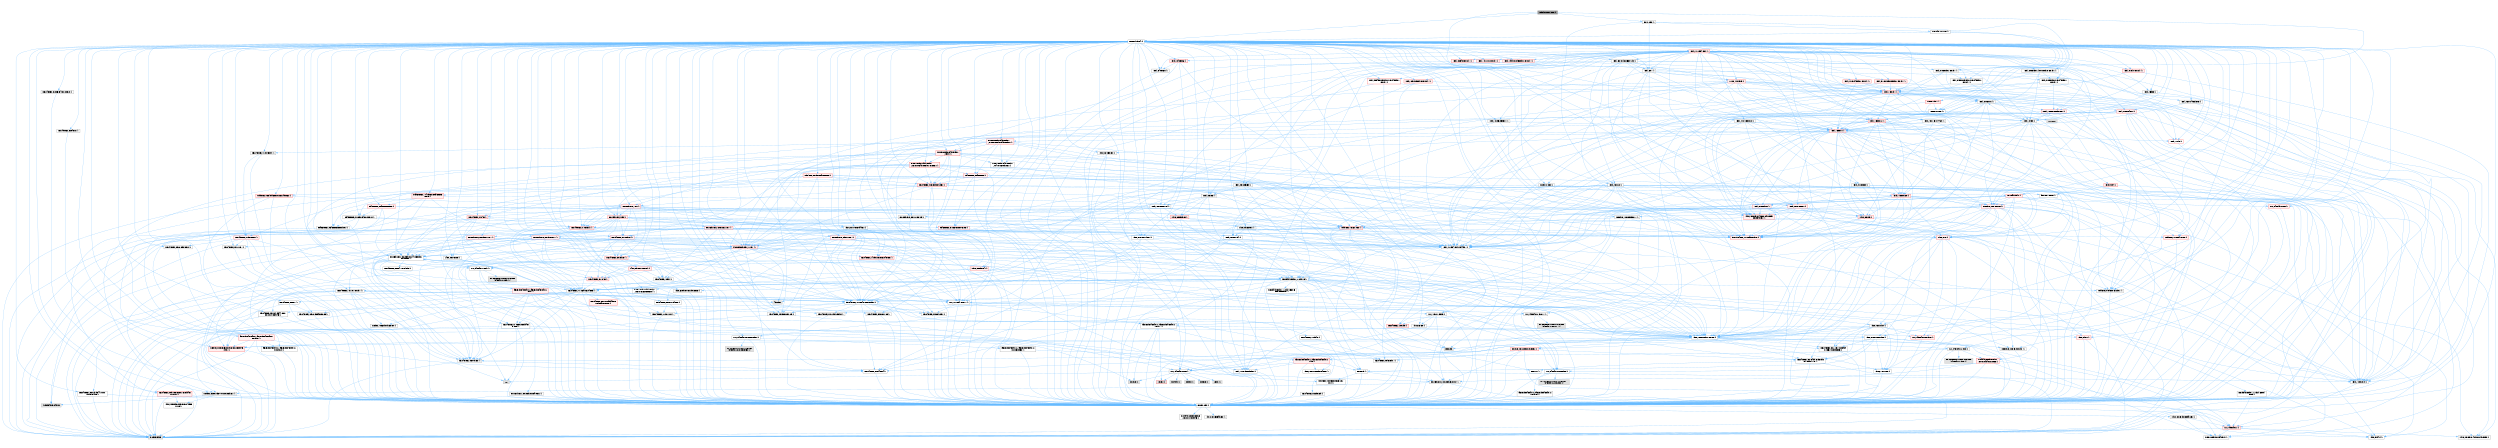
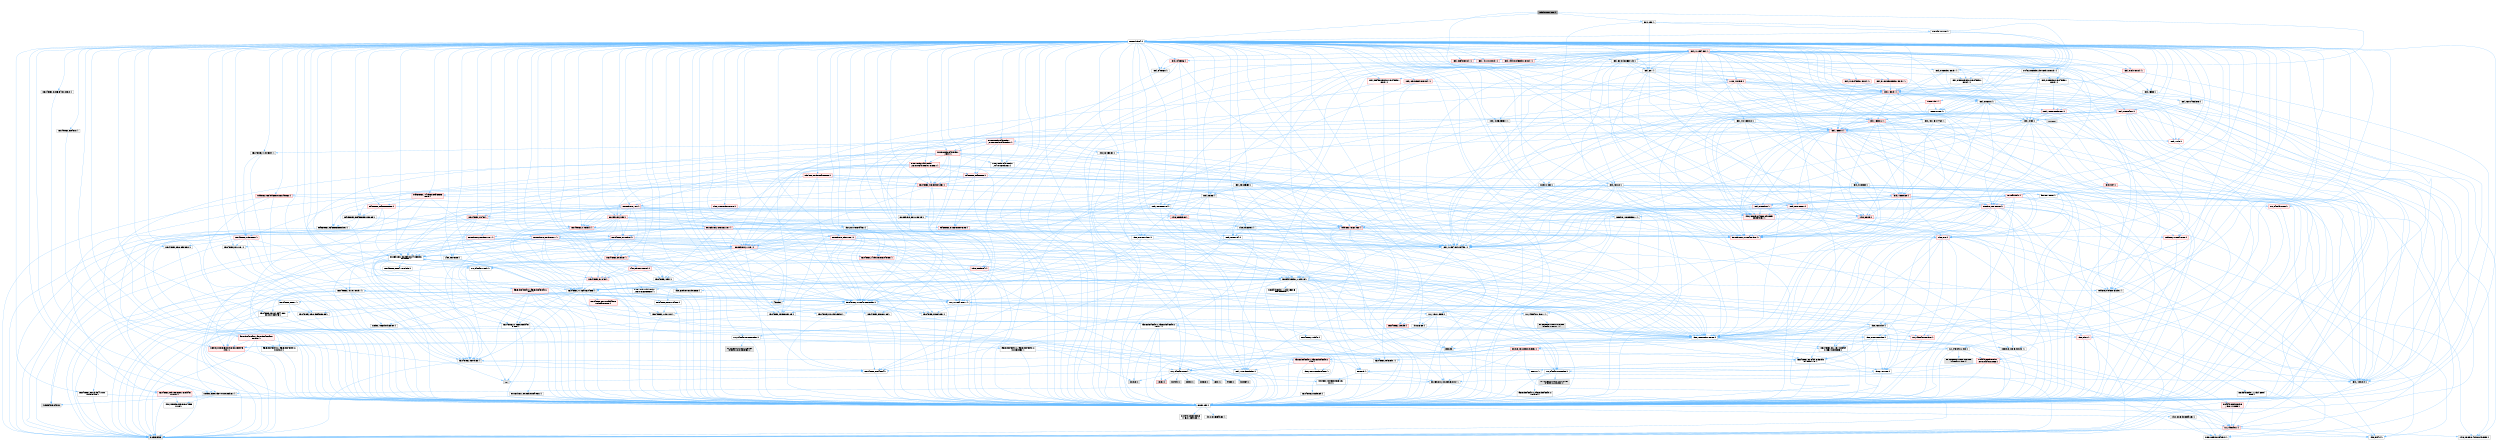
(2040, 71) -> (2040, 71)
(2040, 118) -> (2041, 116)
none -> (724, 207)
(360, 217) -> (360, 217)
(1745, 238) -> (1745, 238)
(745, 247) -> (745, 247)
(502, 279) -> none
(1339, 367) -> (1547, 367)
none -> (1230, 382)
none -> (1245, 382)
(1554, 382) -> (1554, 382)
none -> (2232, 405)
(1191, 417) -> (1191, 417)
